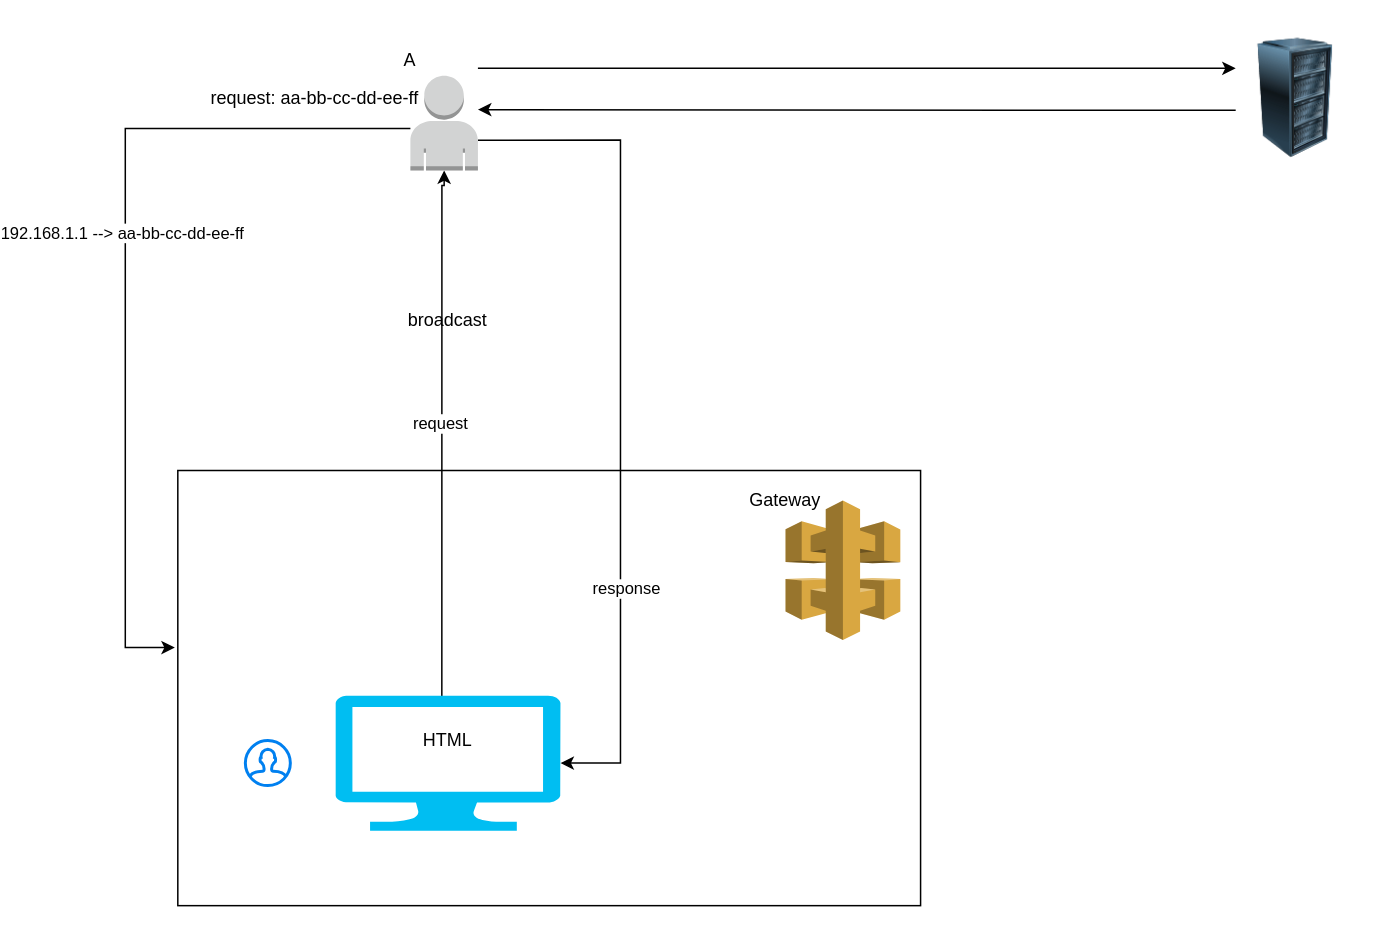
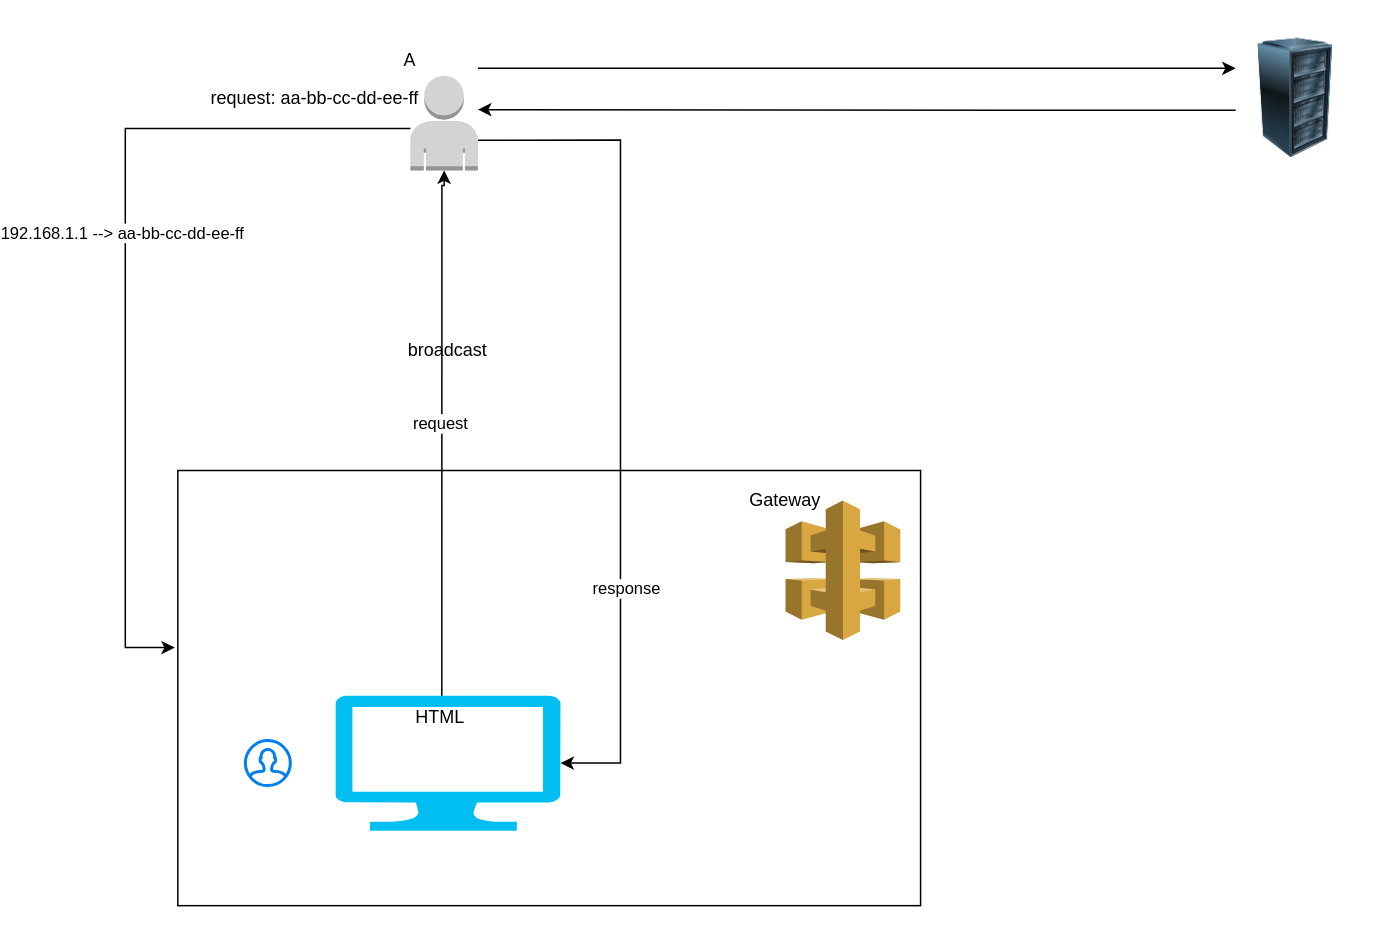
(448, 320) -> (448, 350)
(448, 740) -> (440, 718)
